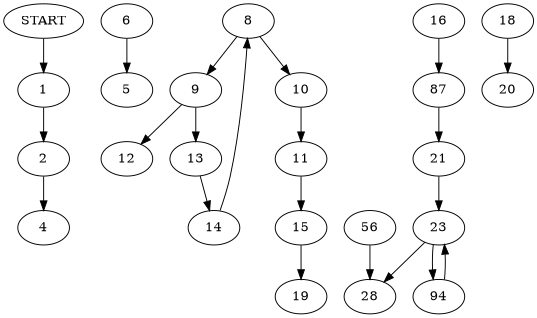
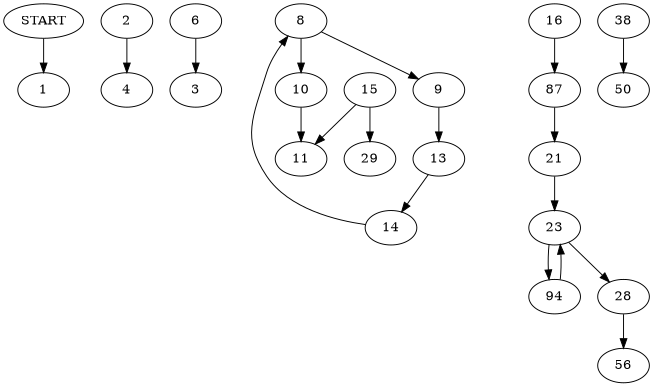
(508, 21) -> (624, 21)
(127, 90) -> (196, 90)
(508, 90) -> (624, 90)
(44, 120) -> none
(127, 159) -> none
(301, 189) -> (339, 121)
(370, 258) -> (624, 326)
(301, 297) -> (370, 159)
